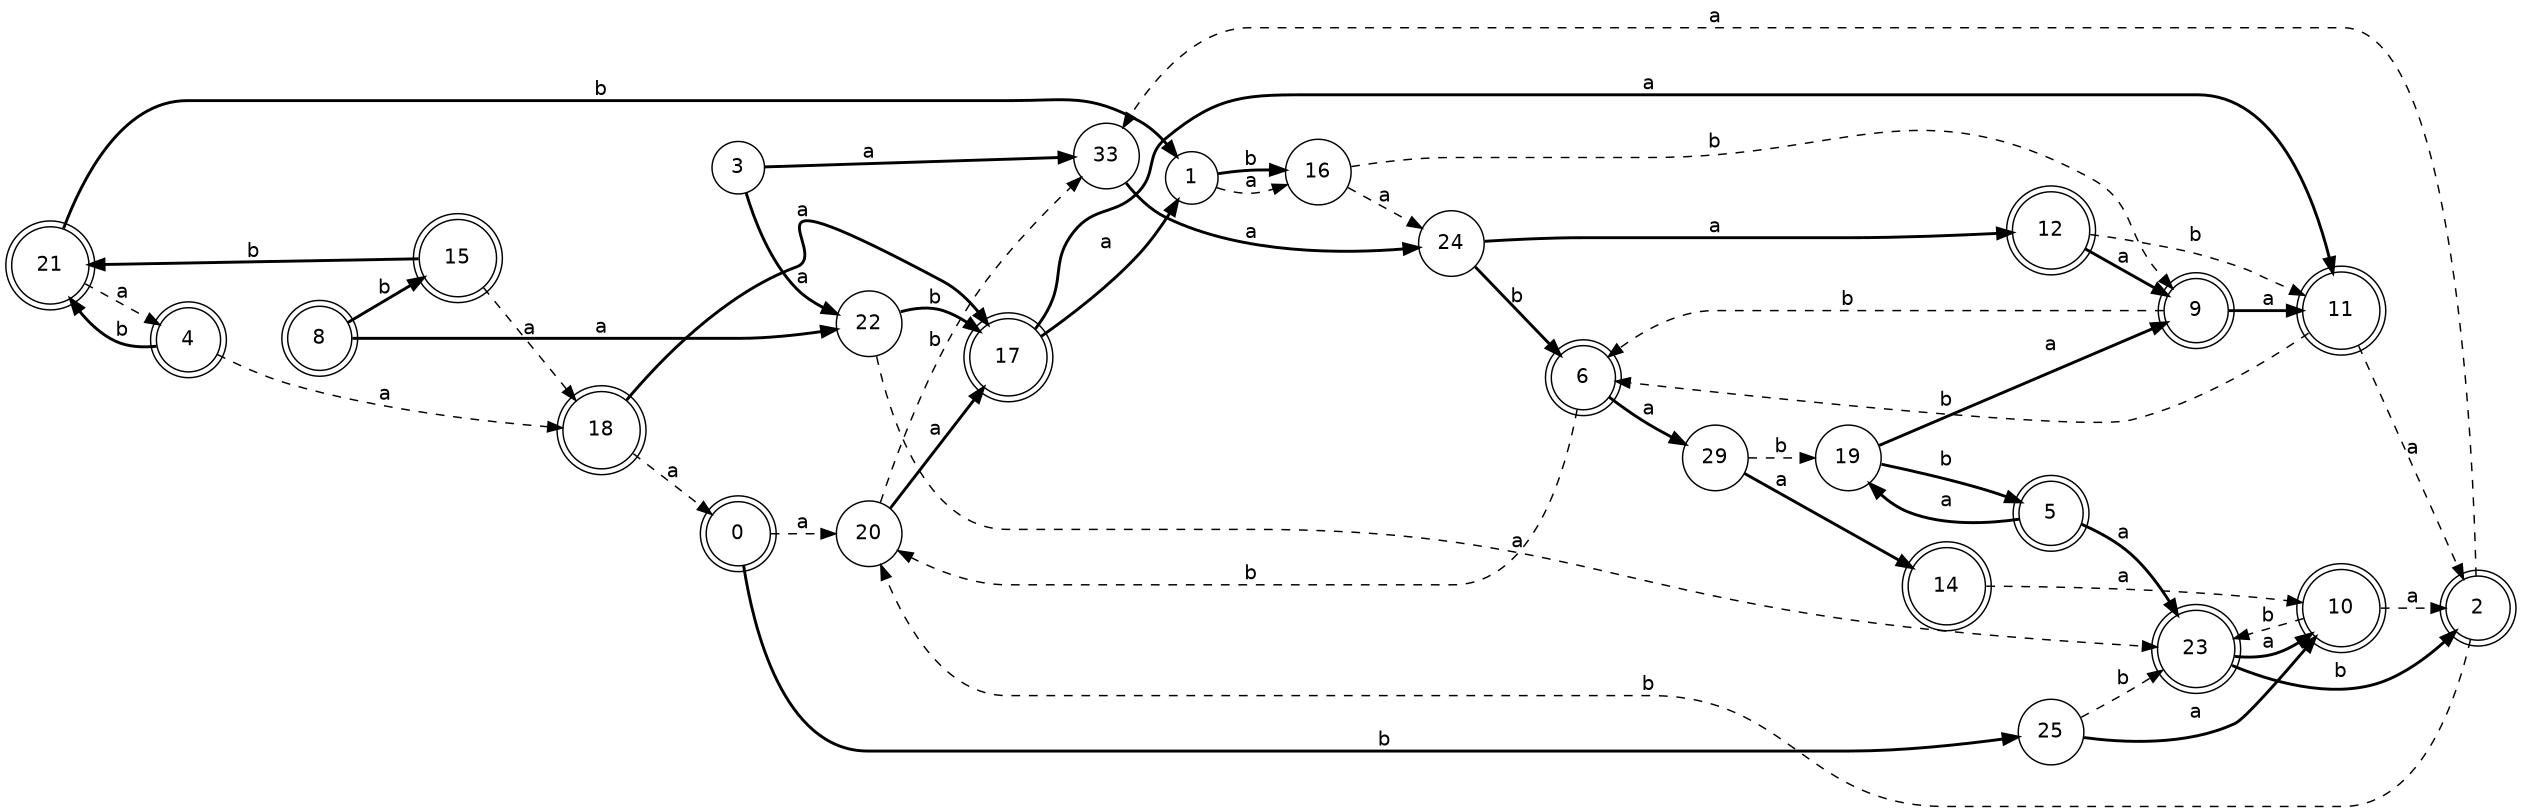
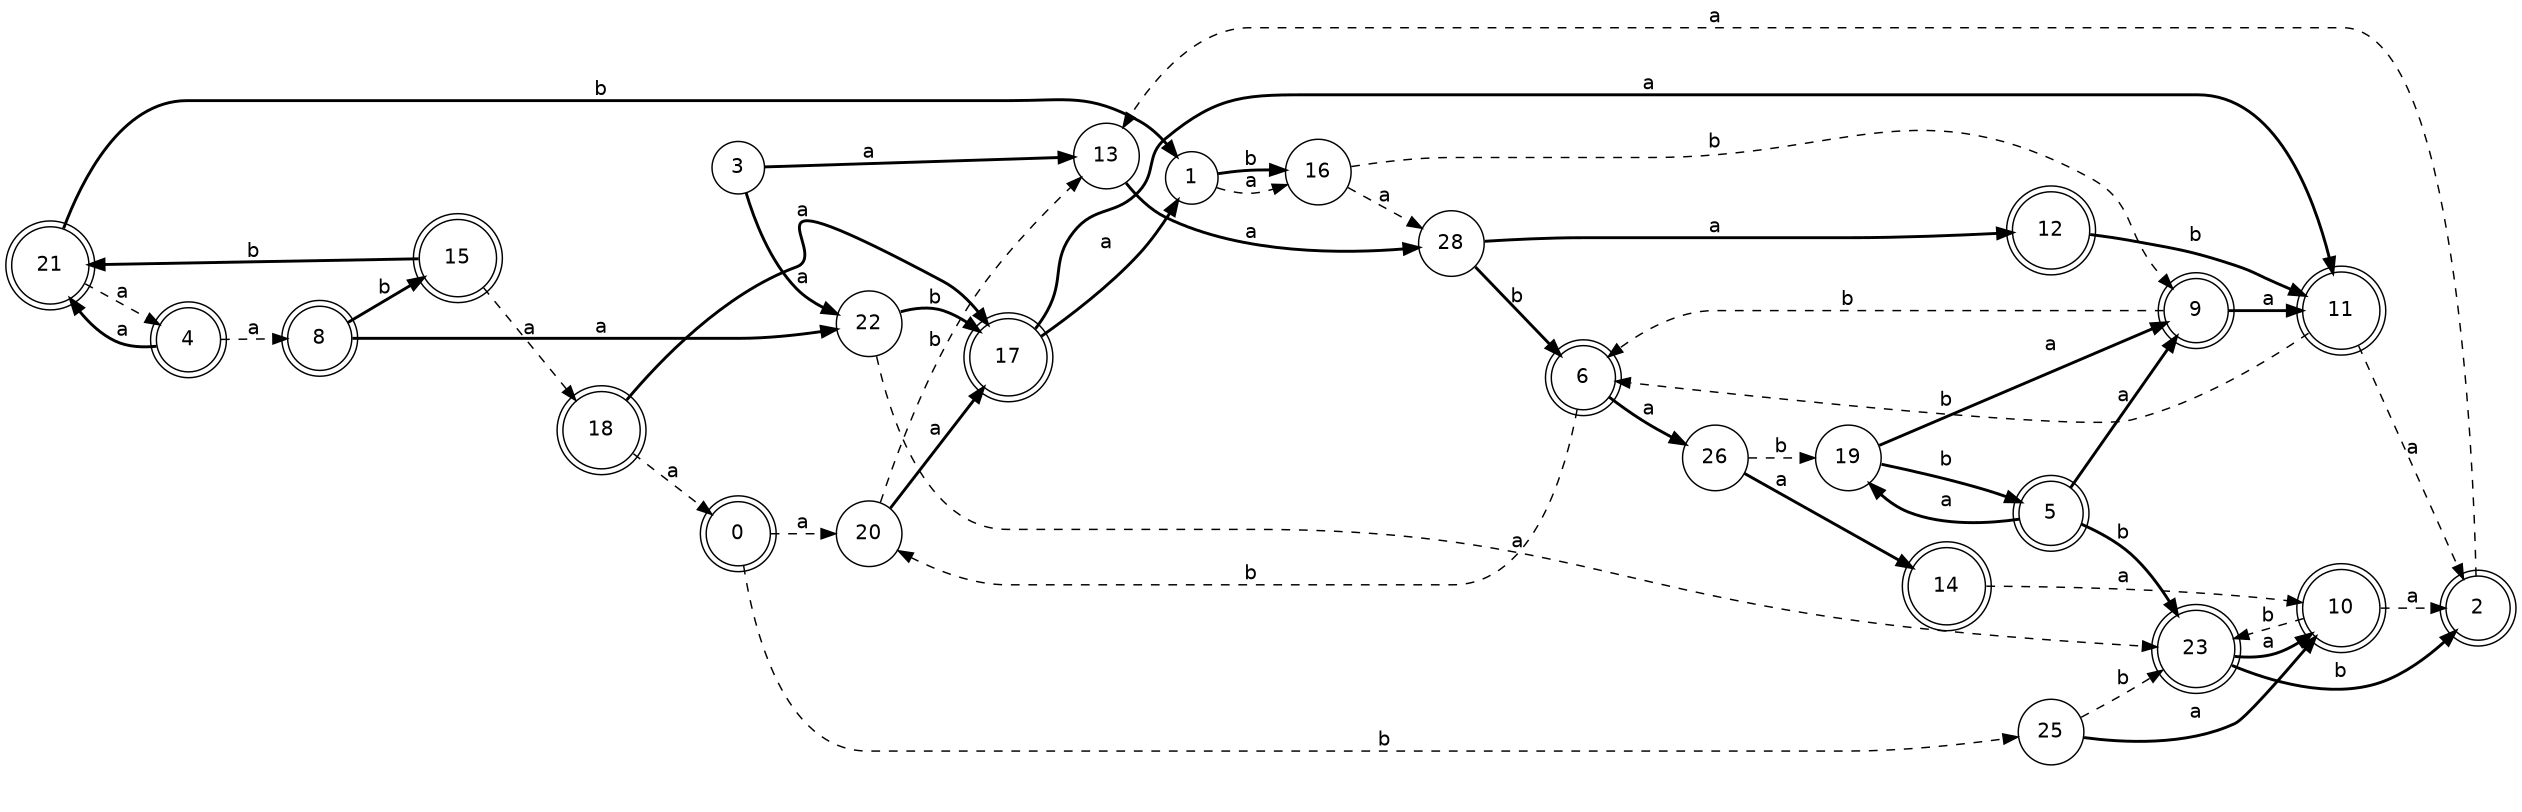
(1106, 156) -> (1106, 156)
(1451, 244) -> (1451, 244)
(2193, 253) -> (2193, 253)
(2120, 269) -> (2124, 411)
(123, 330) -> (123, 330)
(379, 405) -> (247, 339)
(1715, 458) -> (1715, 458)
(2124, 533) -> (2124, 533)
(1711, 705) -> none
(1315, 751) -> (1315, 751)
